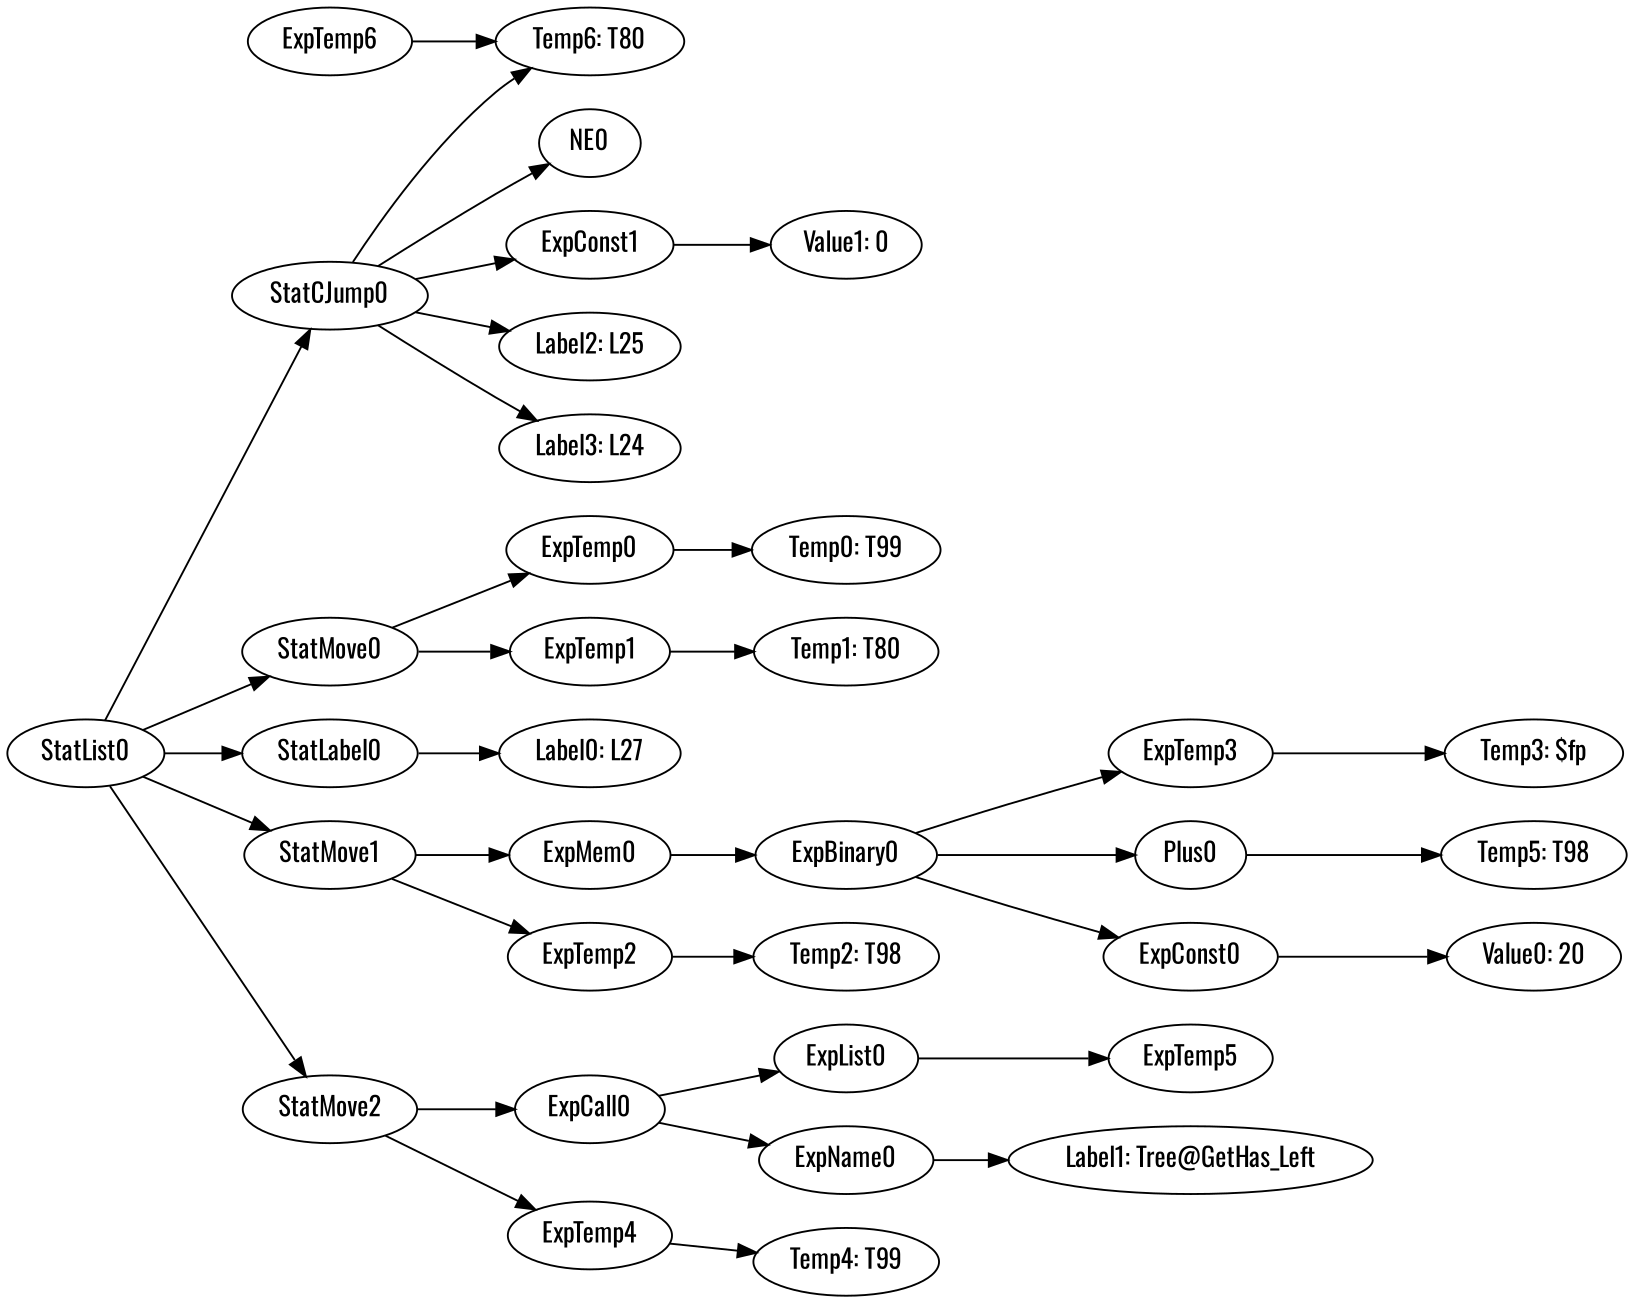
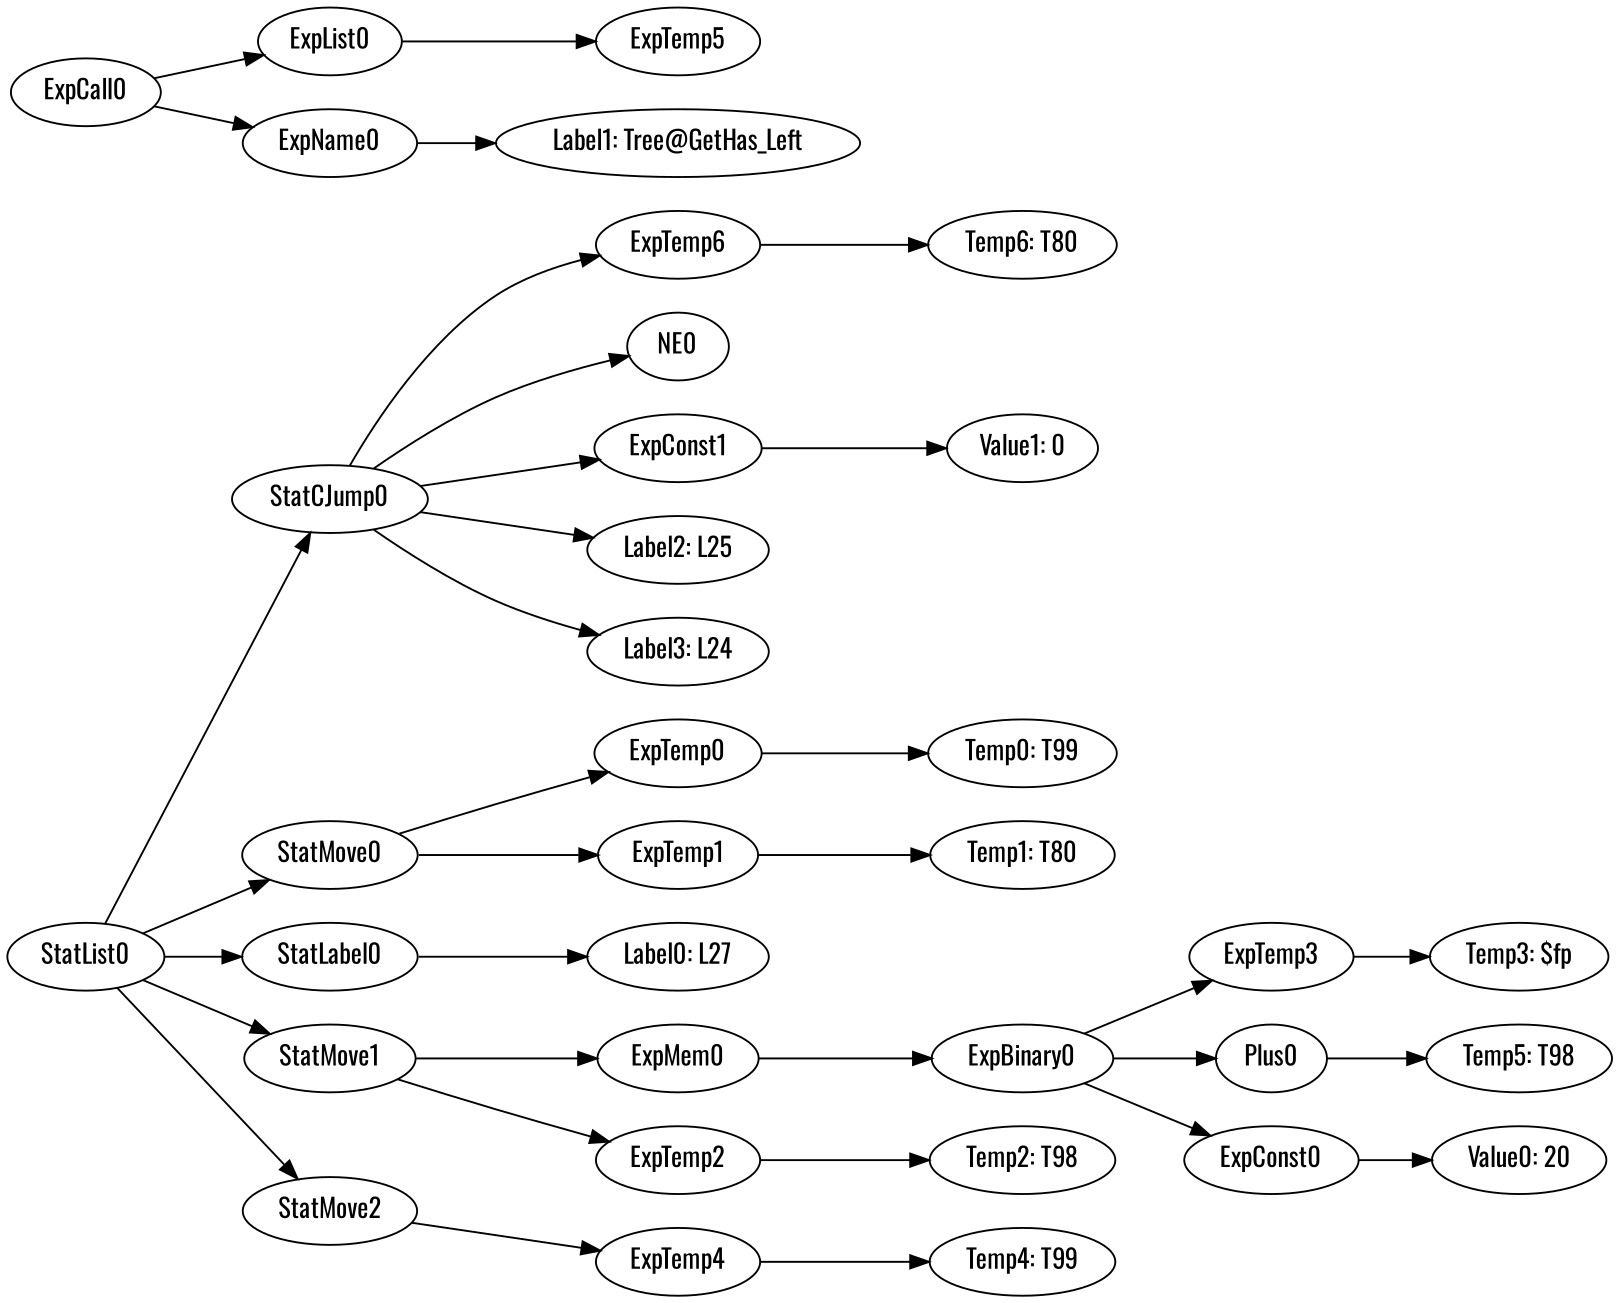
(426, 163) -> (445, 338)
(457, 1109) -> none
